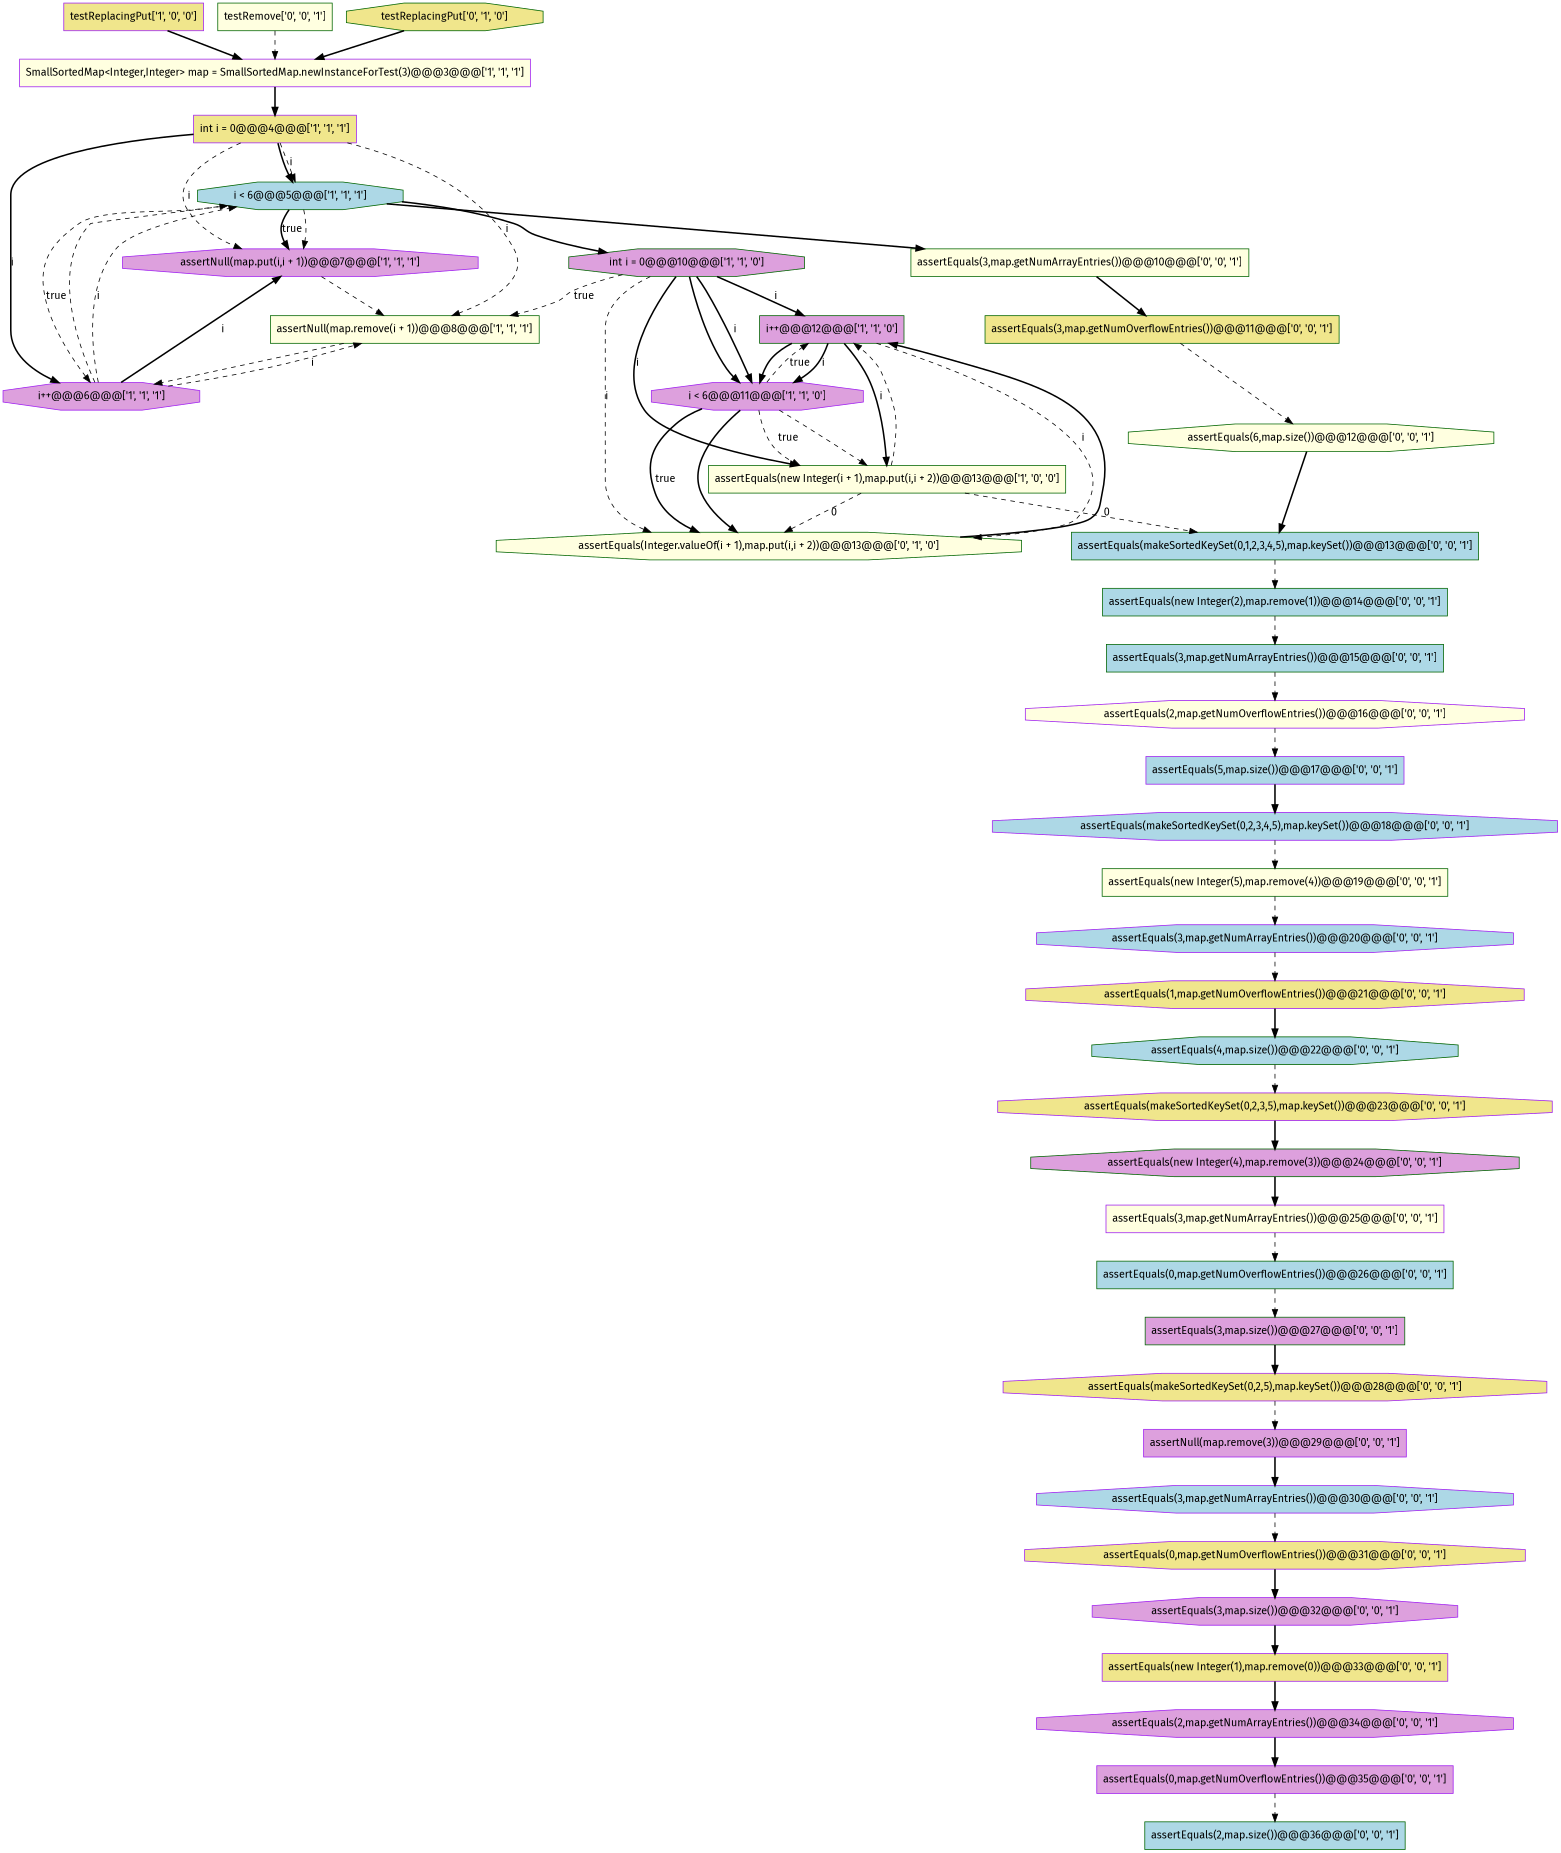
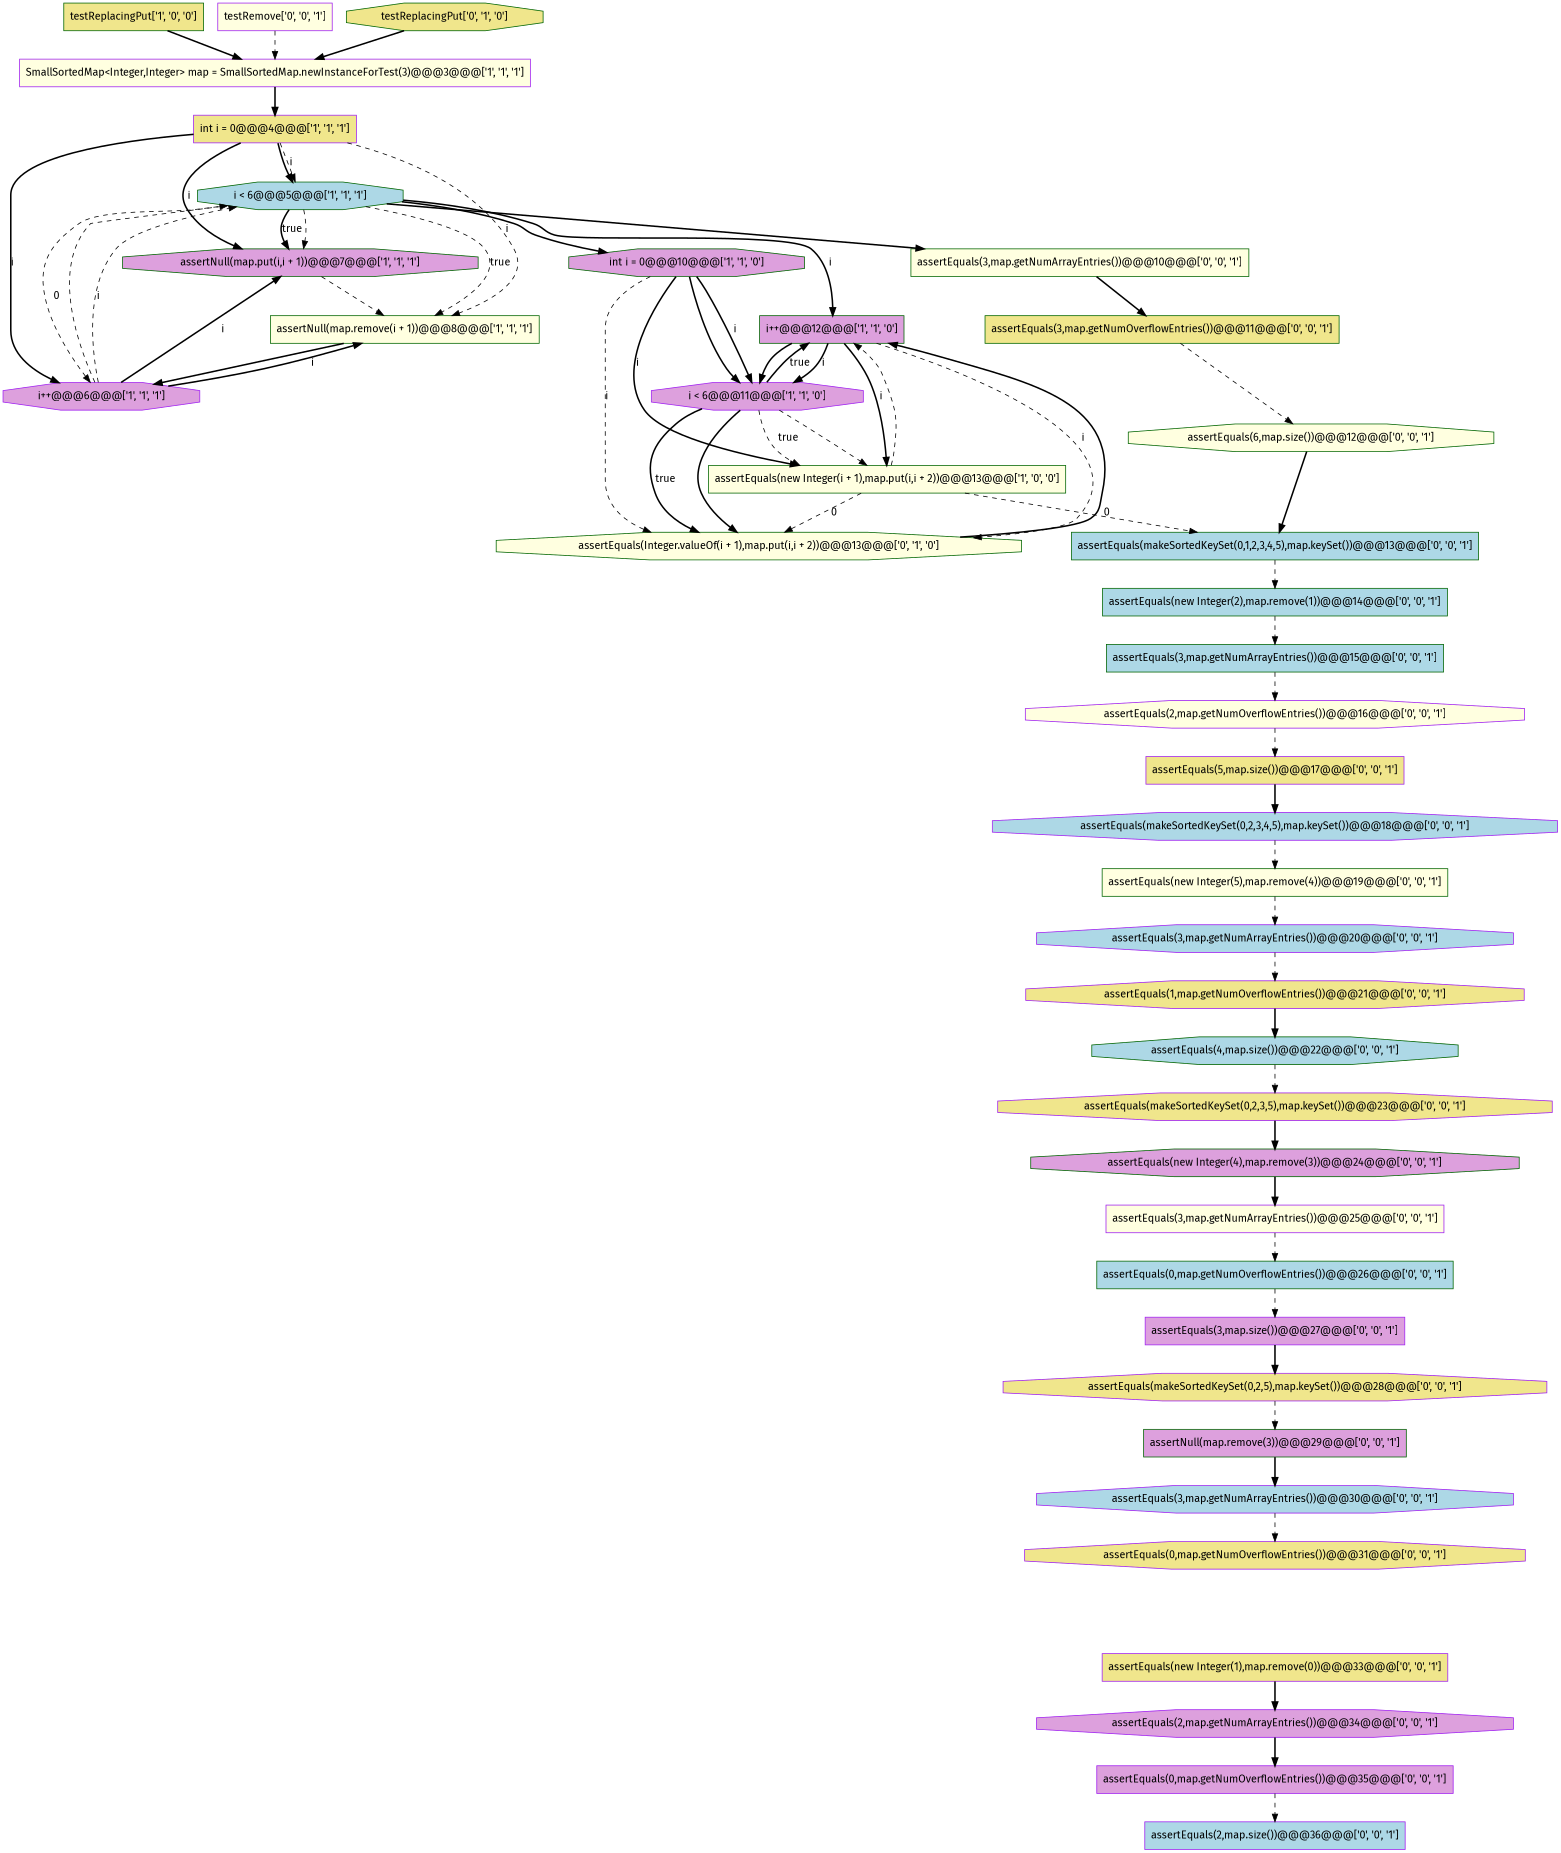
(134, 17) -> (134, 17)
(275, 17) -> (275, 17)
(184, 192) -> (184, 192)
(300, 263) -> (300, 263)
(569, 293) -> (468, 236)
(757, 294) -> (637, 238)
(56, 296) -> (56, 296)
(253, 363) -> (253, 363)
(783, 364) -> (783, 364)
(262, 369) -> (262, 369)
(1275, 770) -> (1275, 770)
(1275, 1331) -> (1275, 1331)
(1275, 1443) -> (1275, 1443)
(1275, 1611) -> none
(1275, 1836) -> (1275, 1836)
